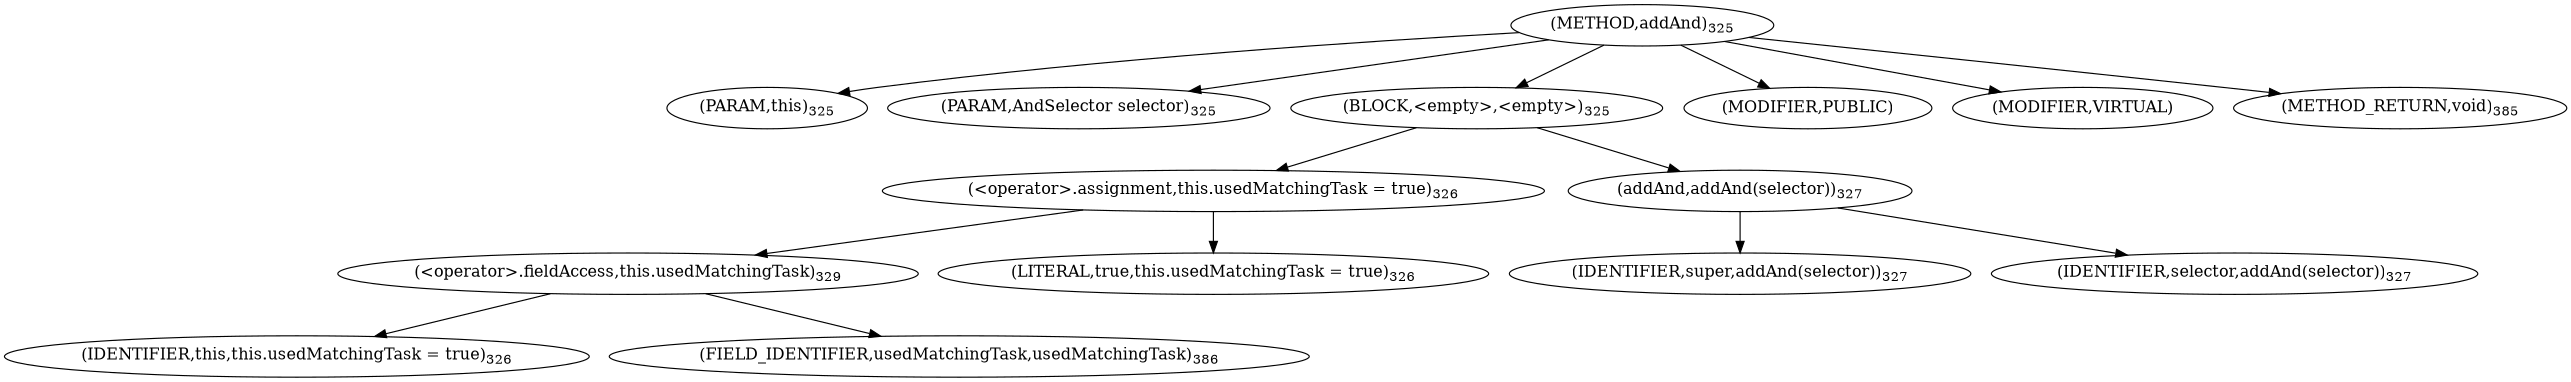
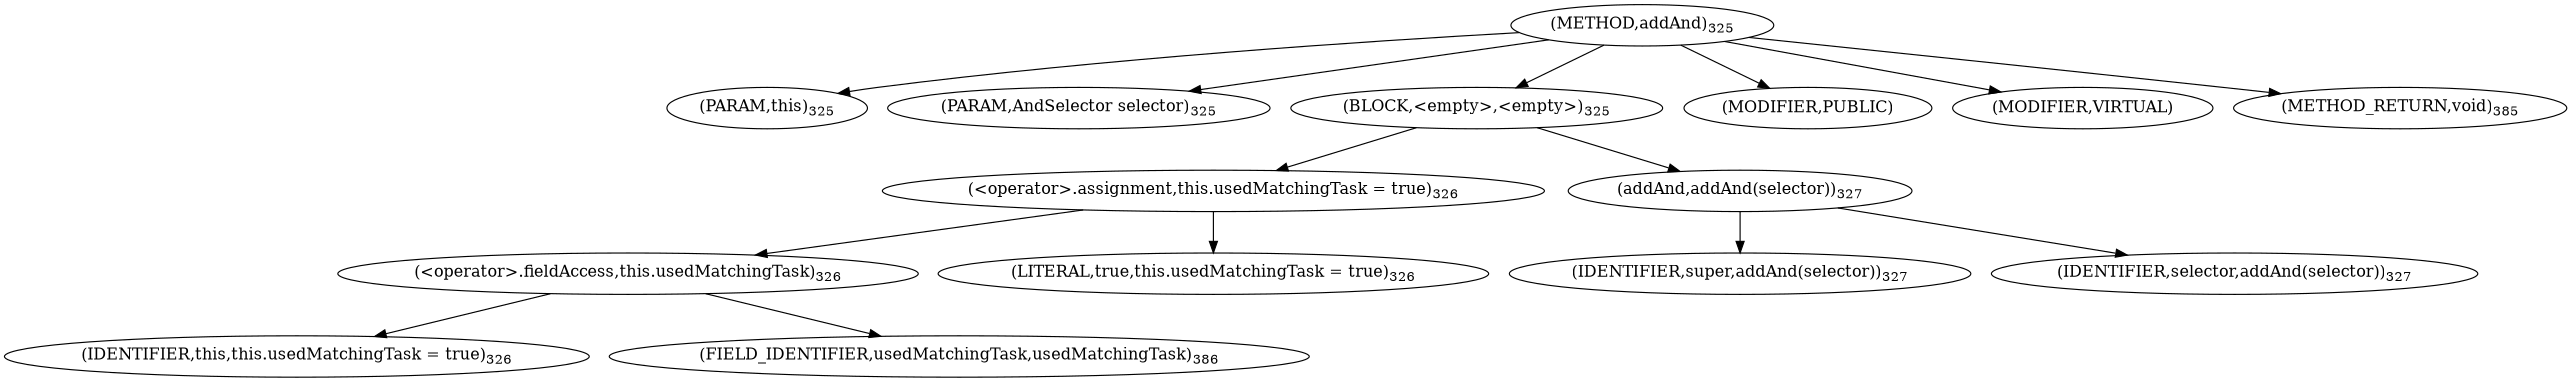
(829, 272) -> (829, 272)
